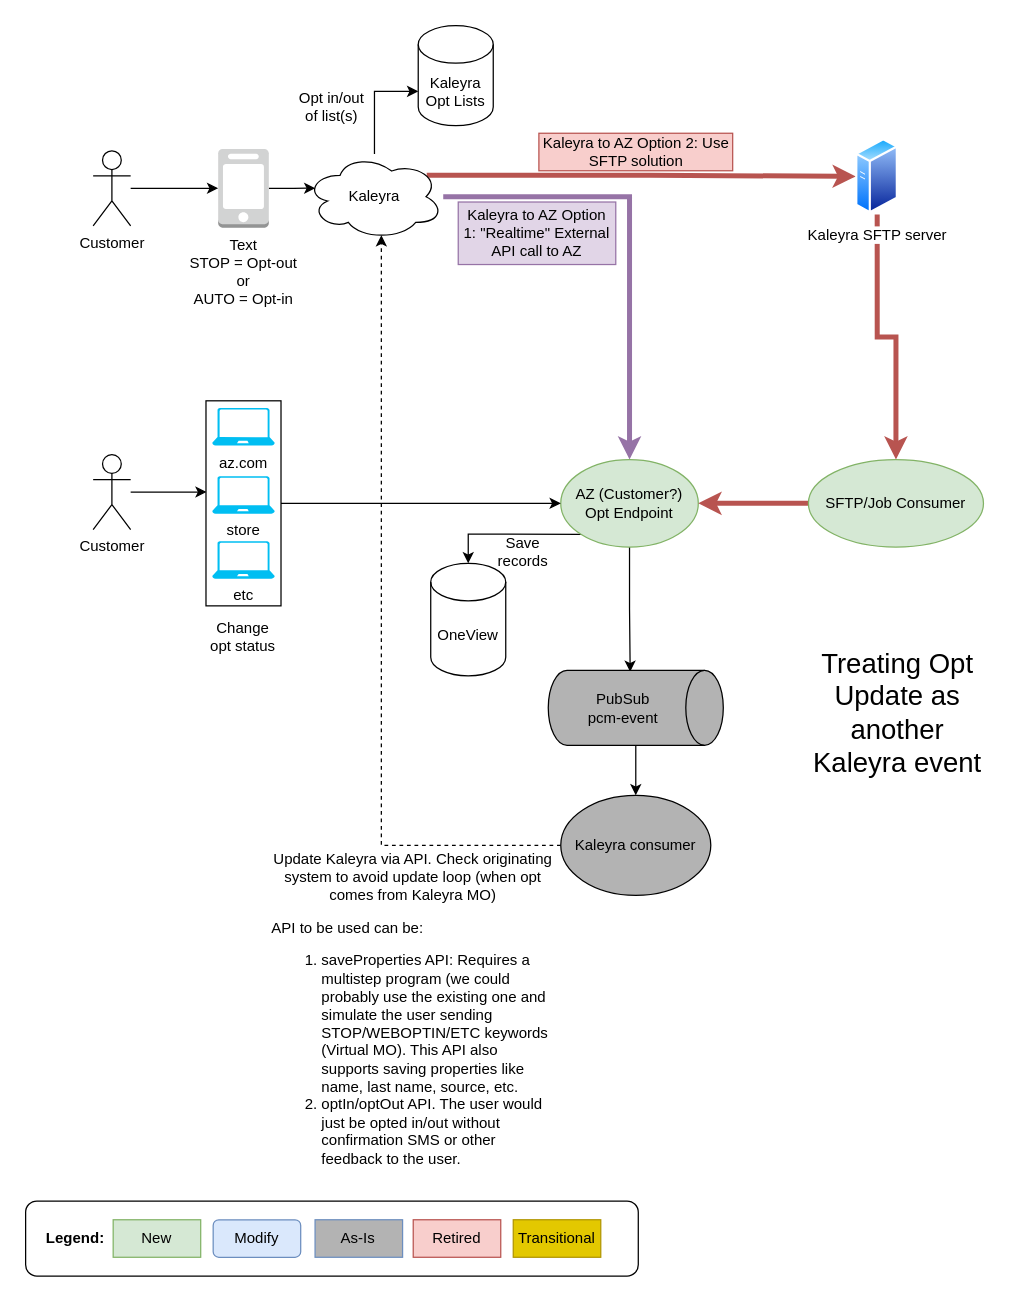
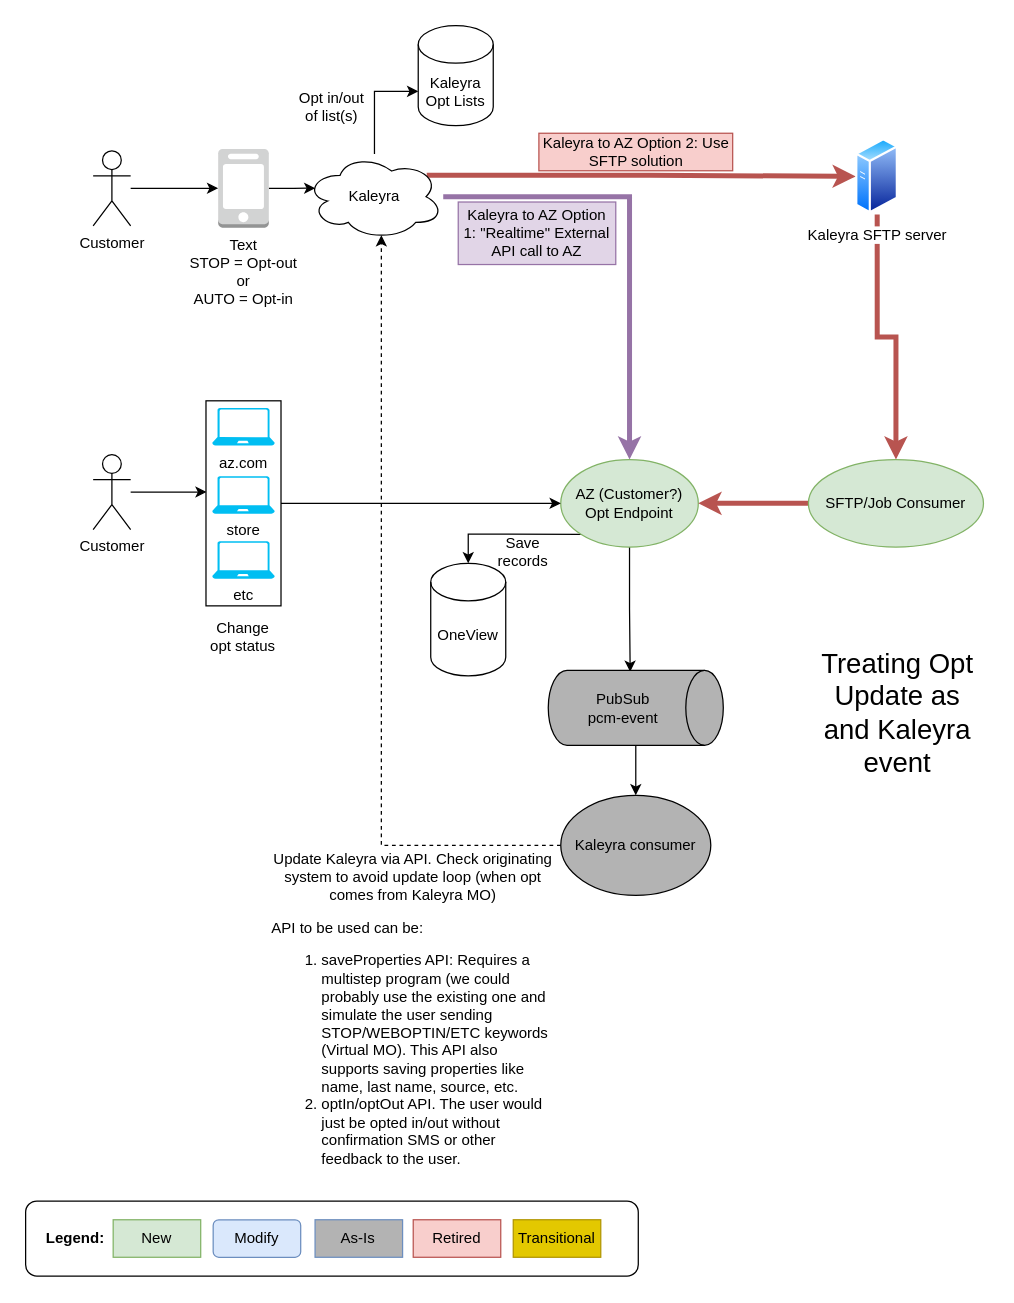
(898, 713) -> (898, 713)
